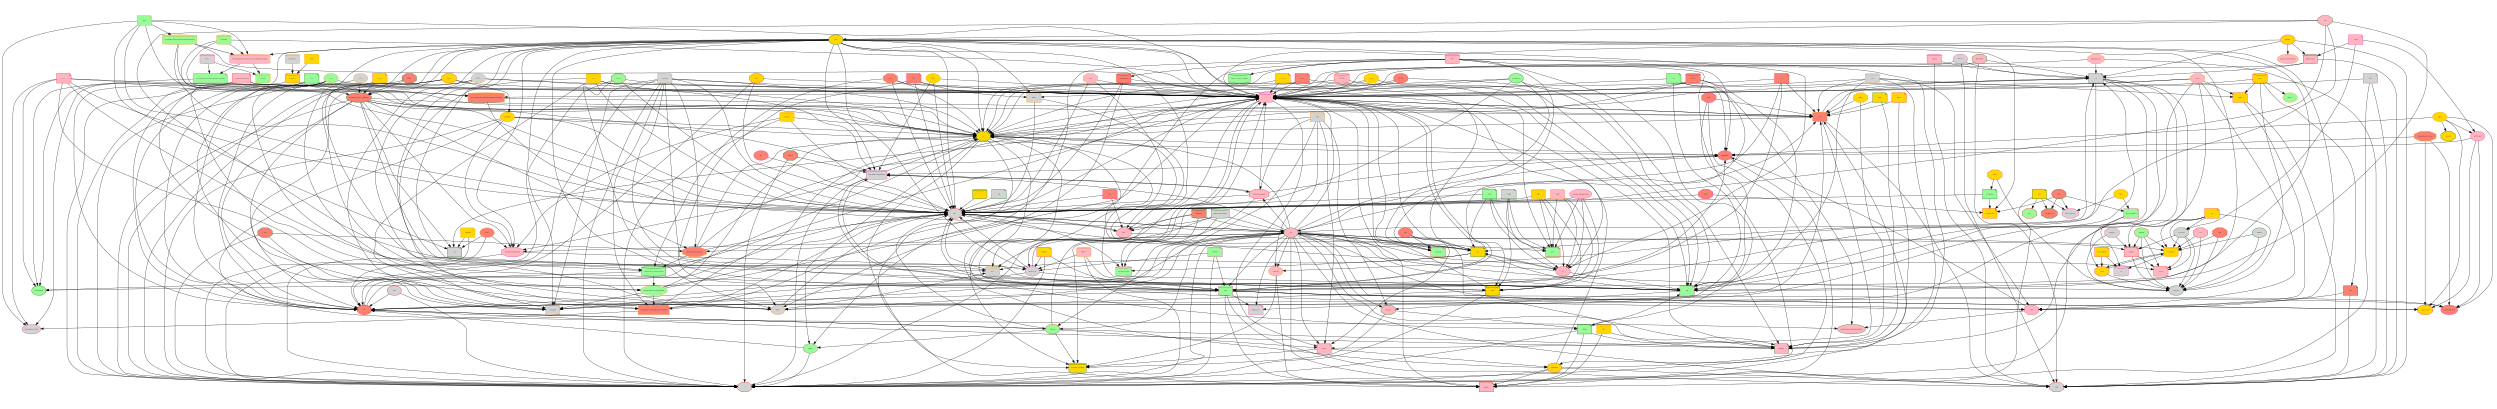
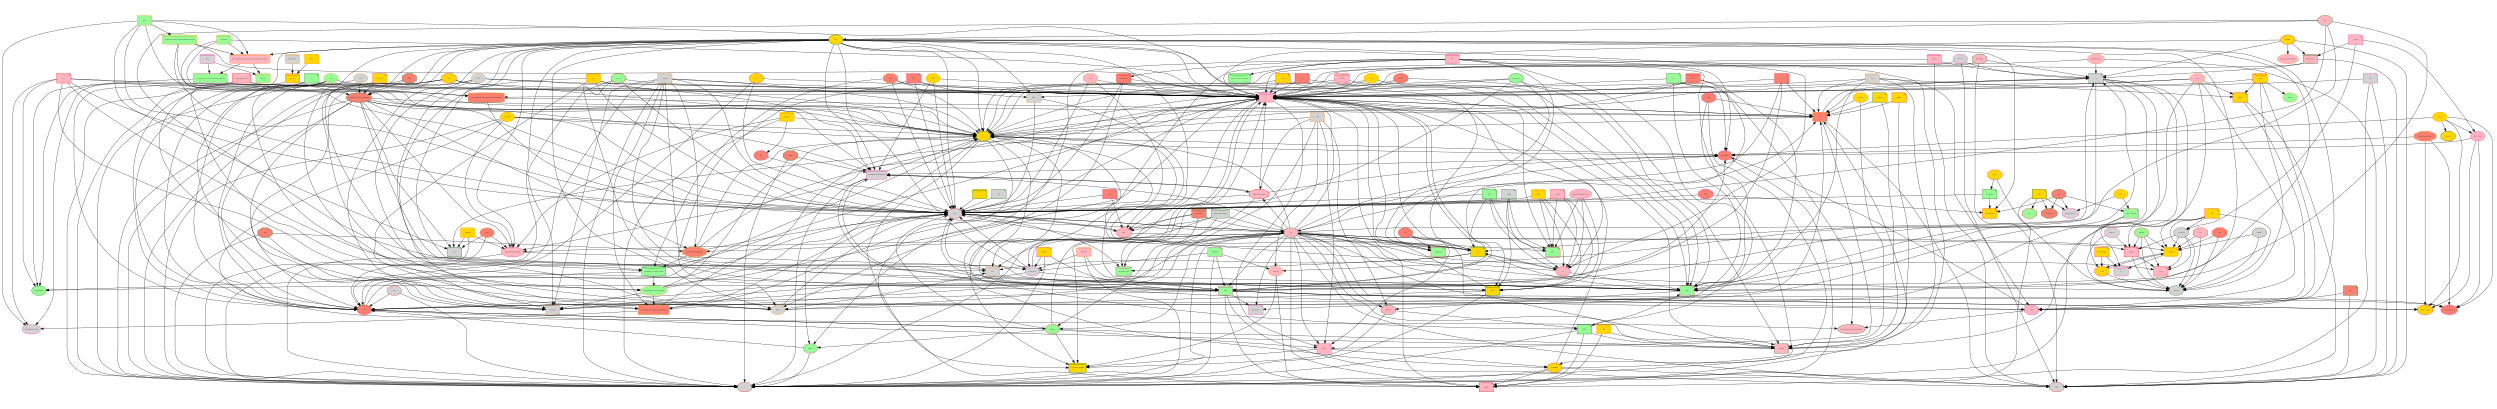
none -> (1557, 63)
(502, 91) -> (693, 103)
(2350, 164) -> (2308, 293)
(862, 178) -> (782, 139)
(1558, 194) -> (1558, 194)
none -> (483, 240)
(1284, 249) -> (1240, 260)
